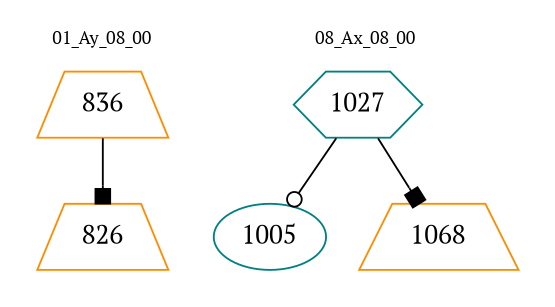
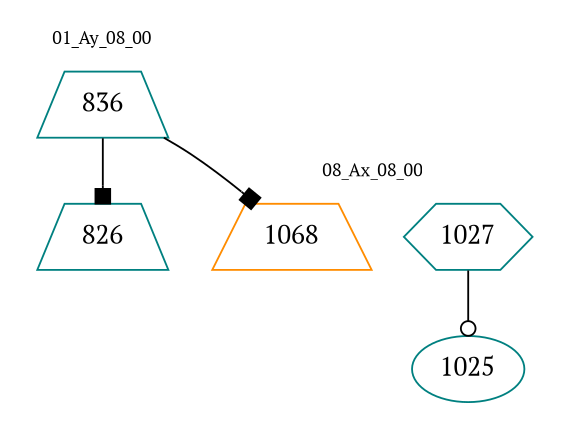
(103, 105) -> (103, 105)
(394, 163) -> (210, 167)
(103, 237) -> (103, 237)
(270, 237) -> (468, 369)
